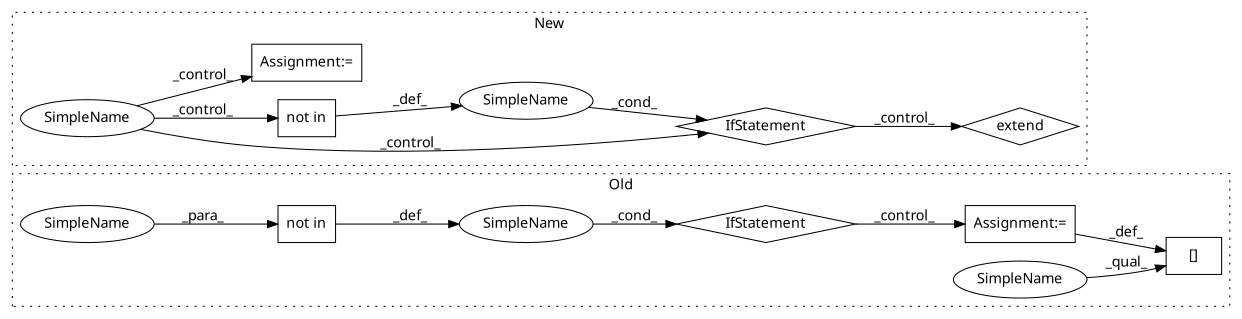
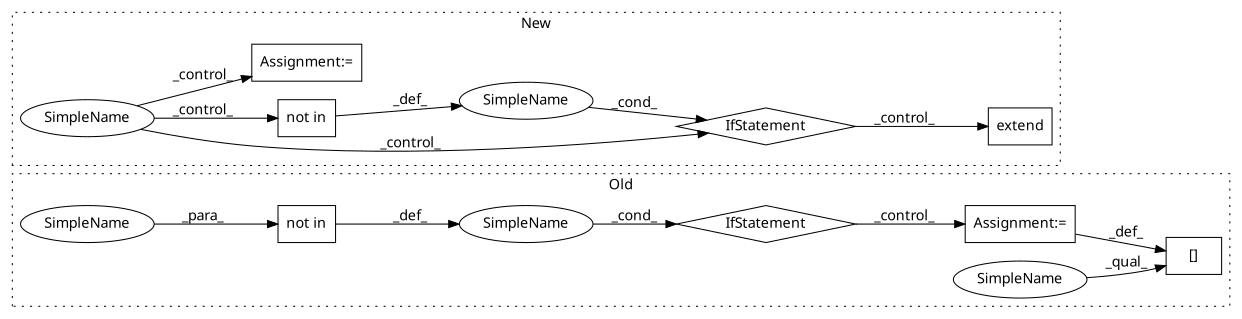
(1020, 126) -> (1020, 126)
